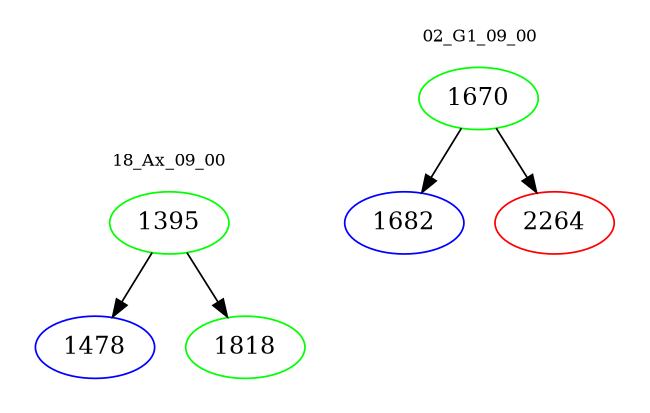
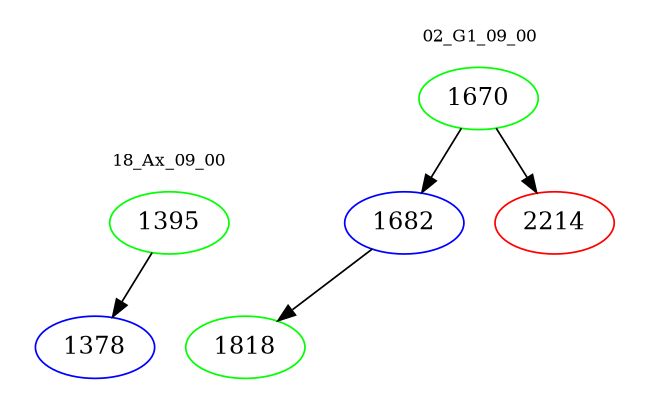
(555, 223) -> (555, 223)
(202, 277) -> (332, 279)
(95, 347) -> (95, 347)
